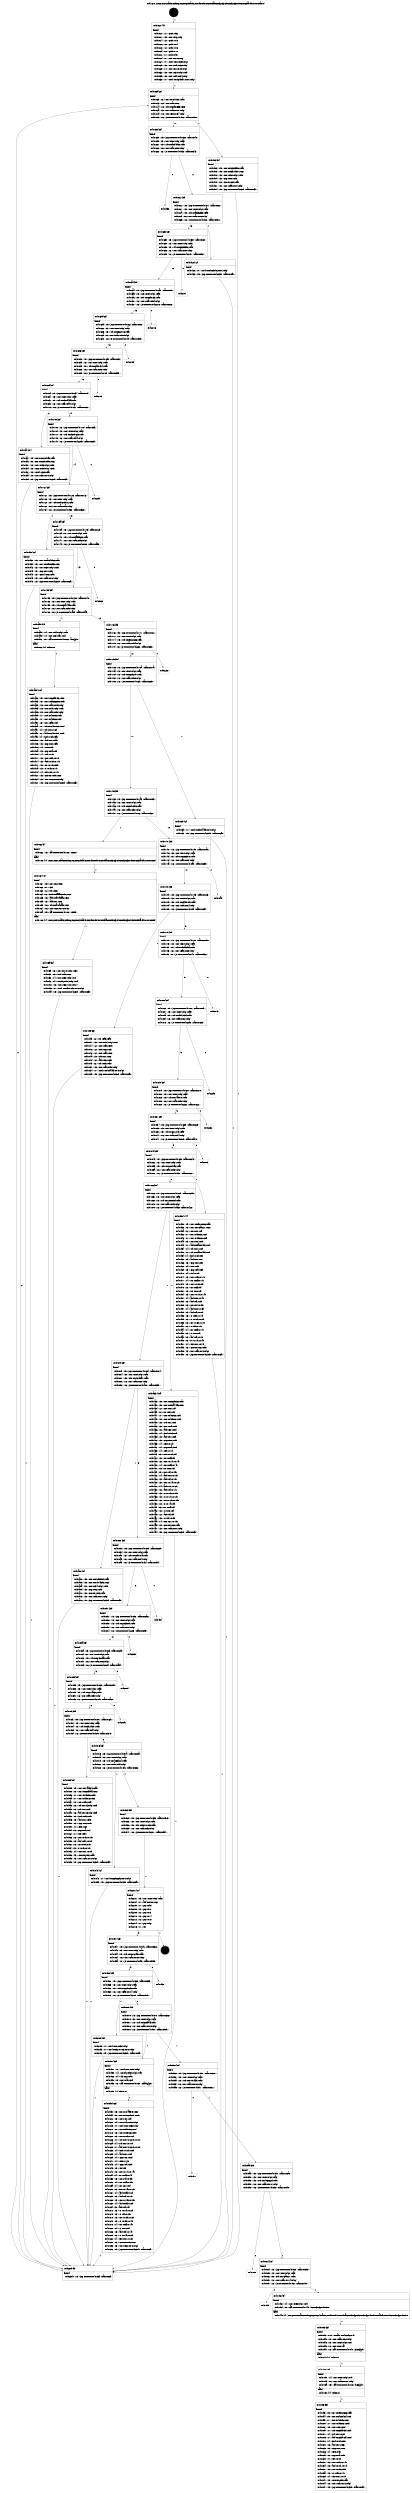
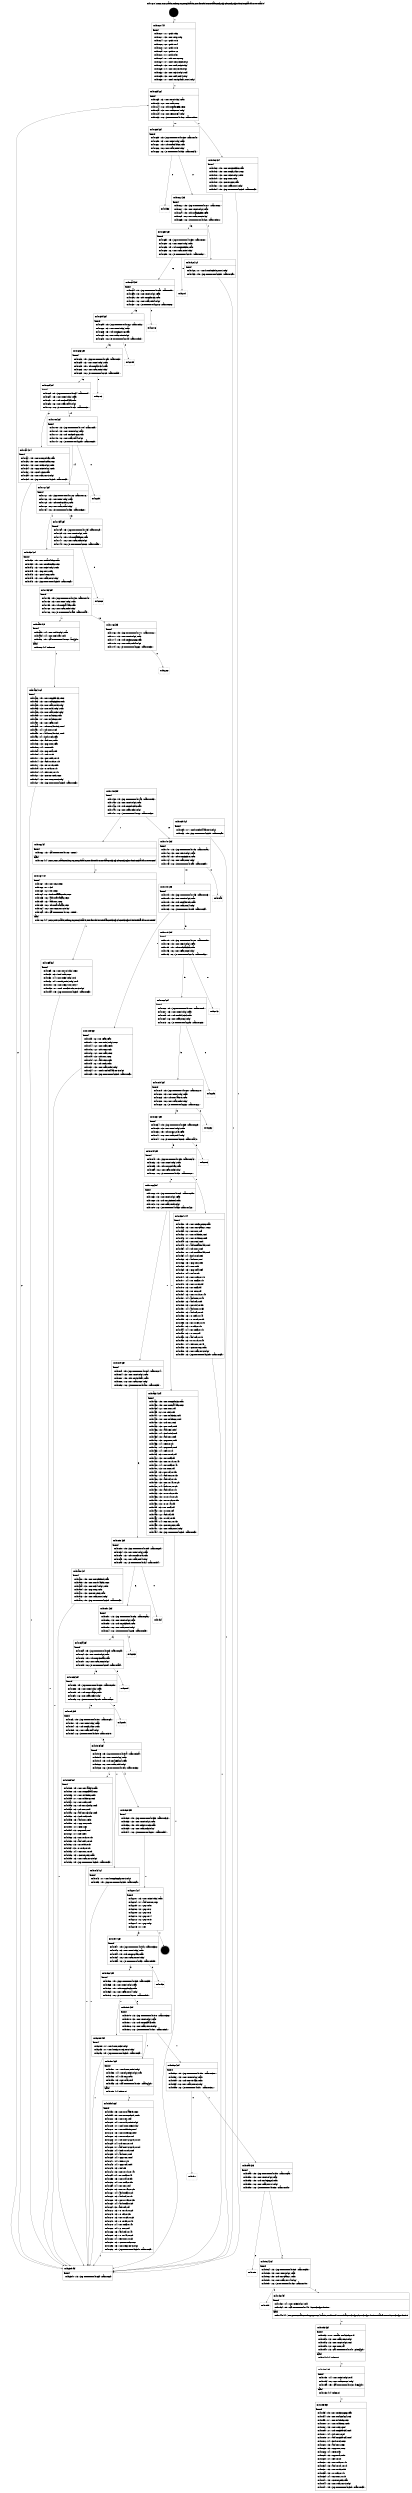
(77, 567) -> none
(131, 671) -> none
(25, 1437) -> none
(118, 1478) -> none
(87, 1756) -> (108, 1774)
